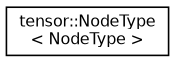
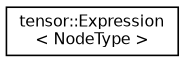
(88, 31) -> (92, 31)
